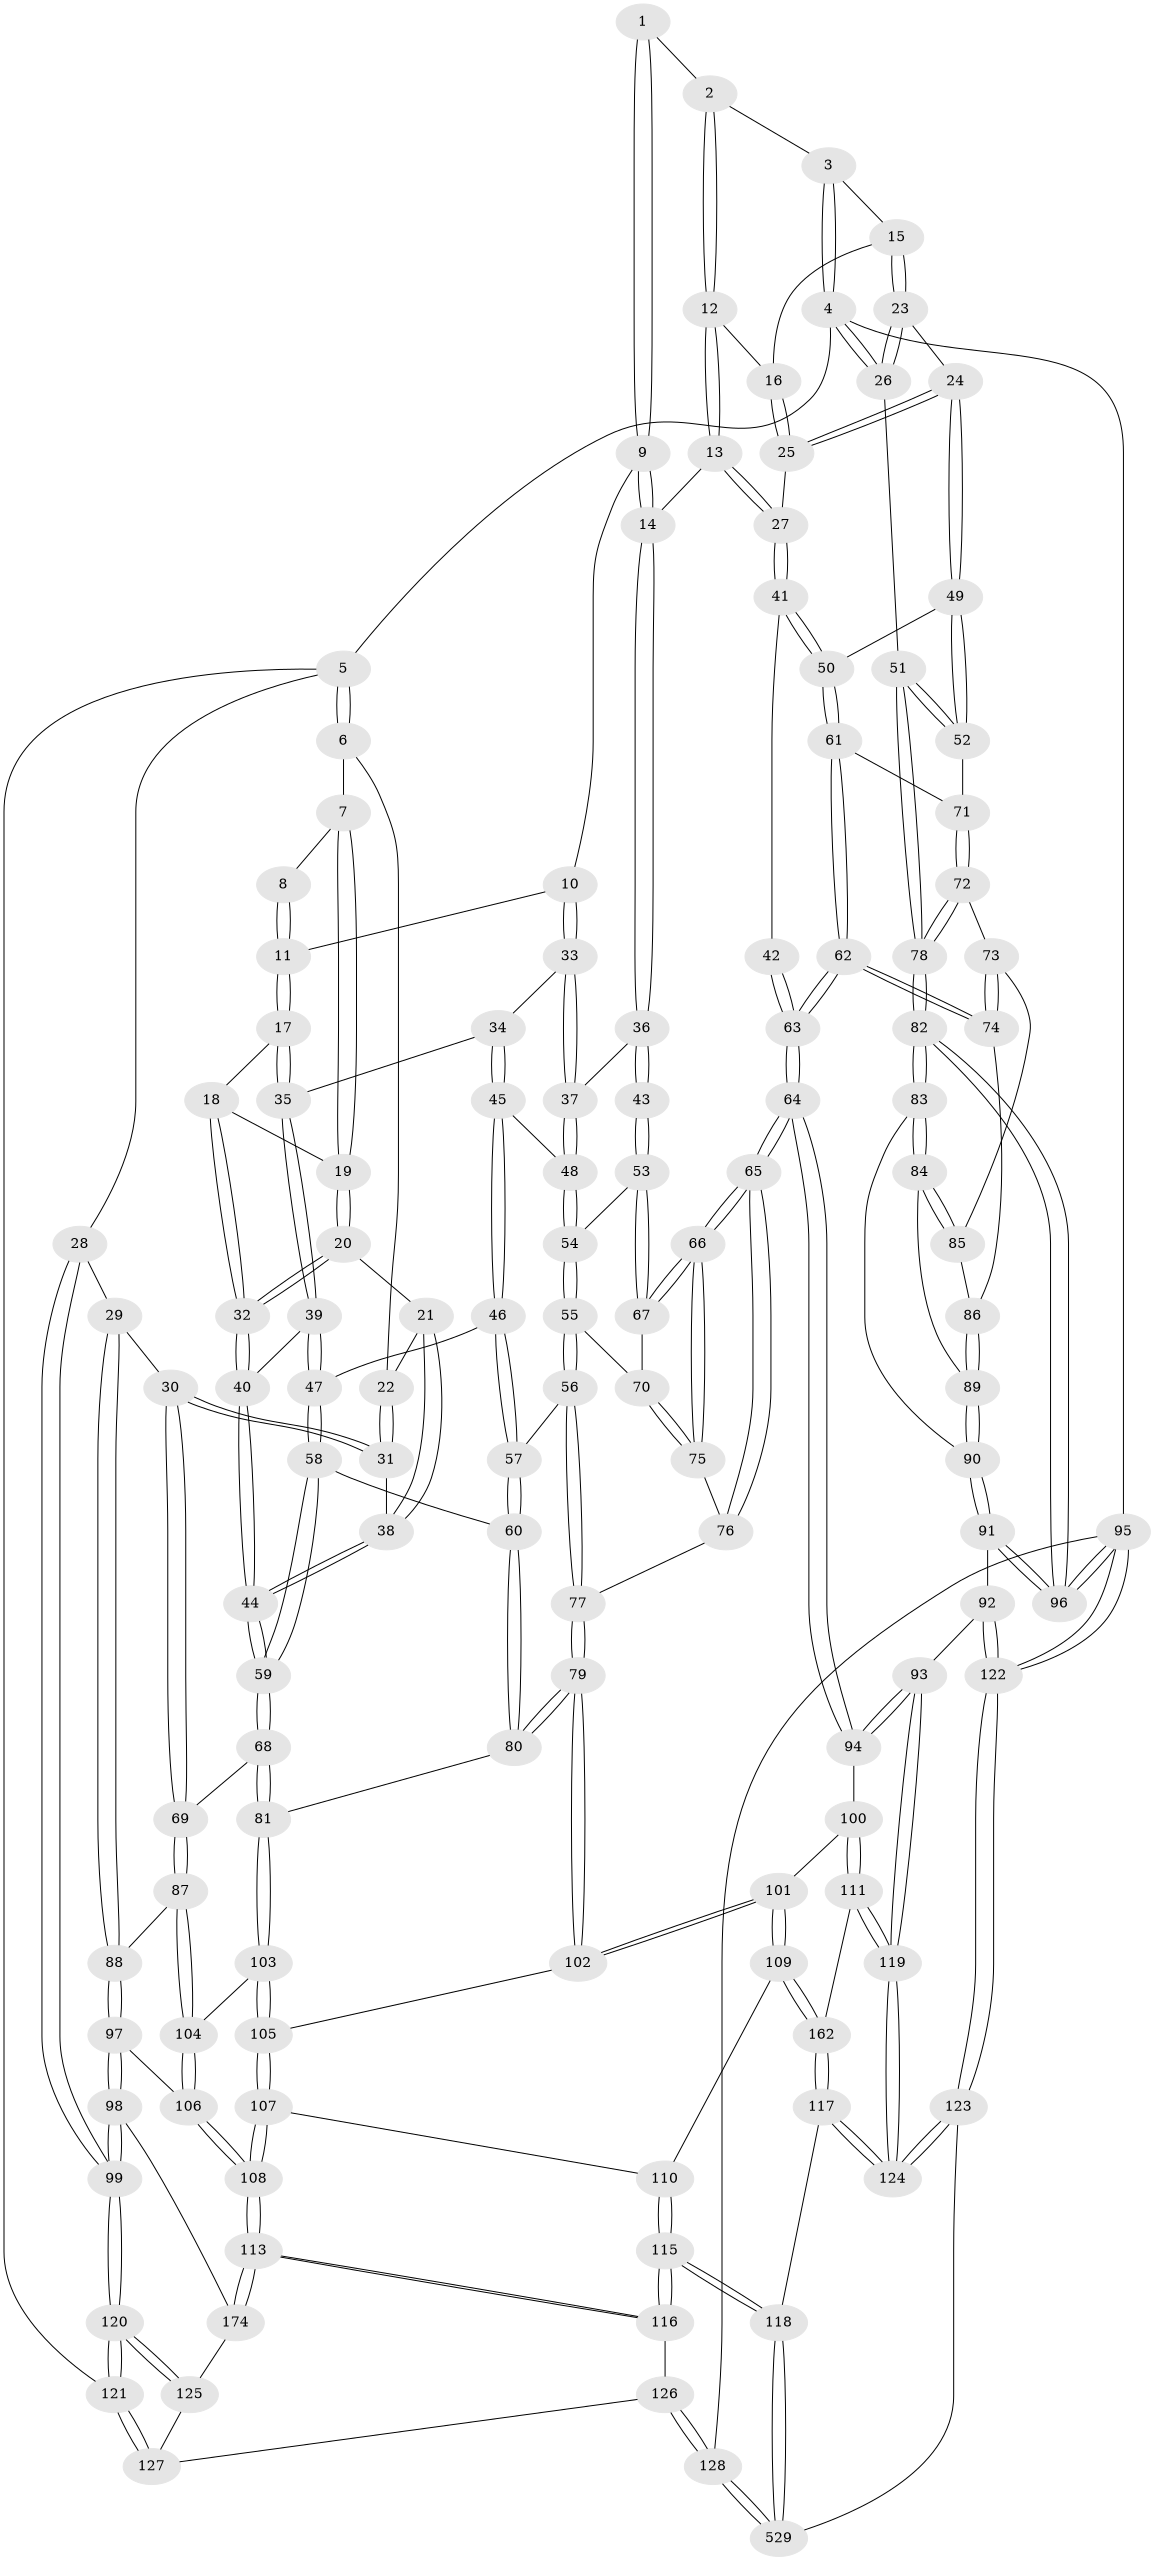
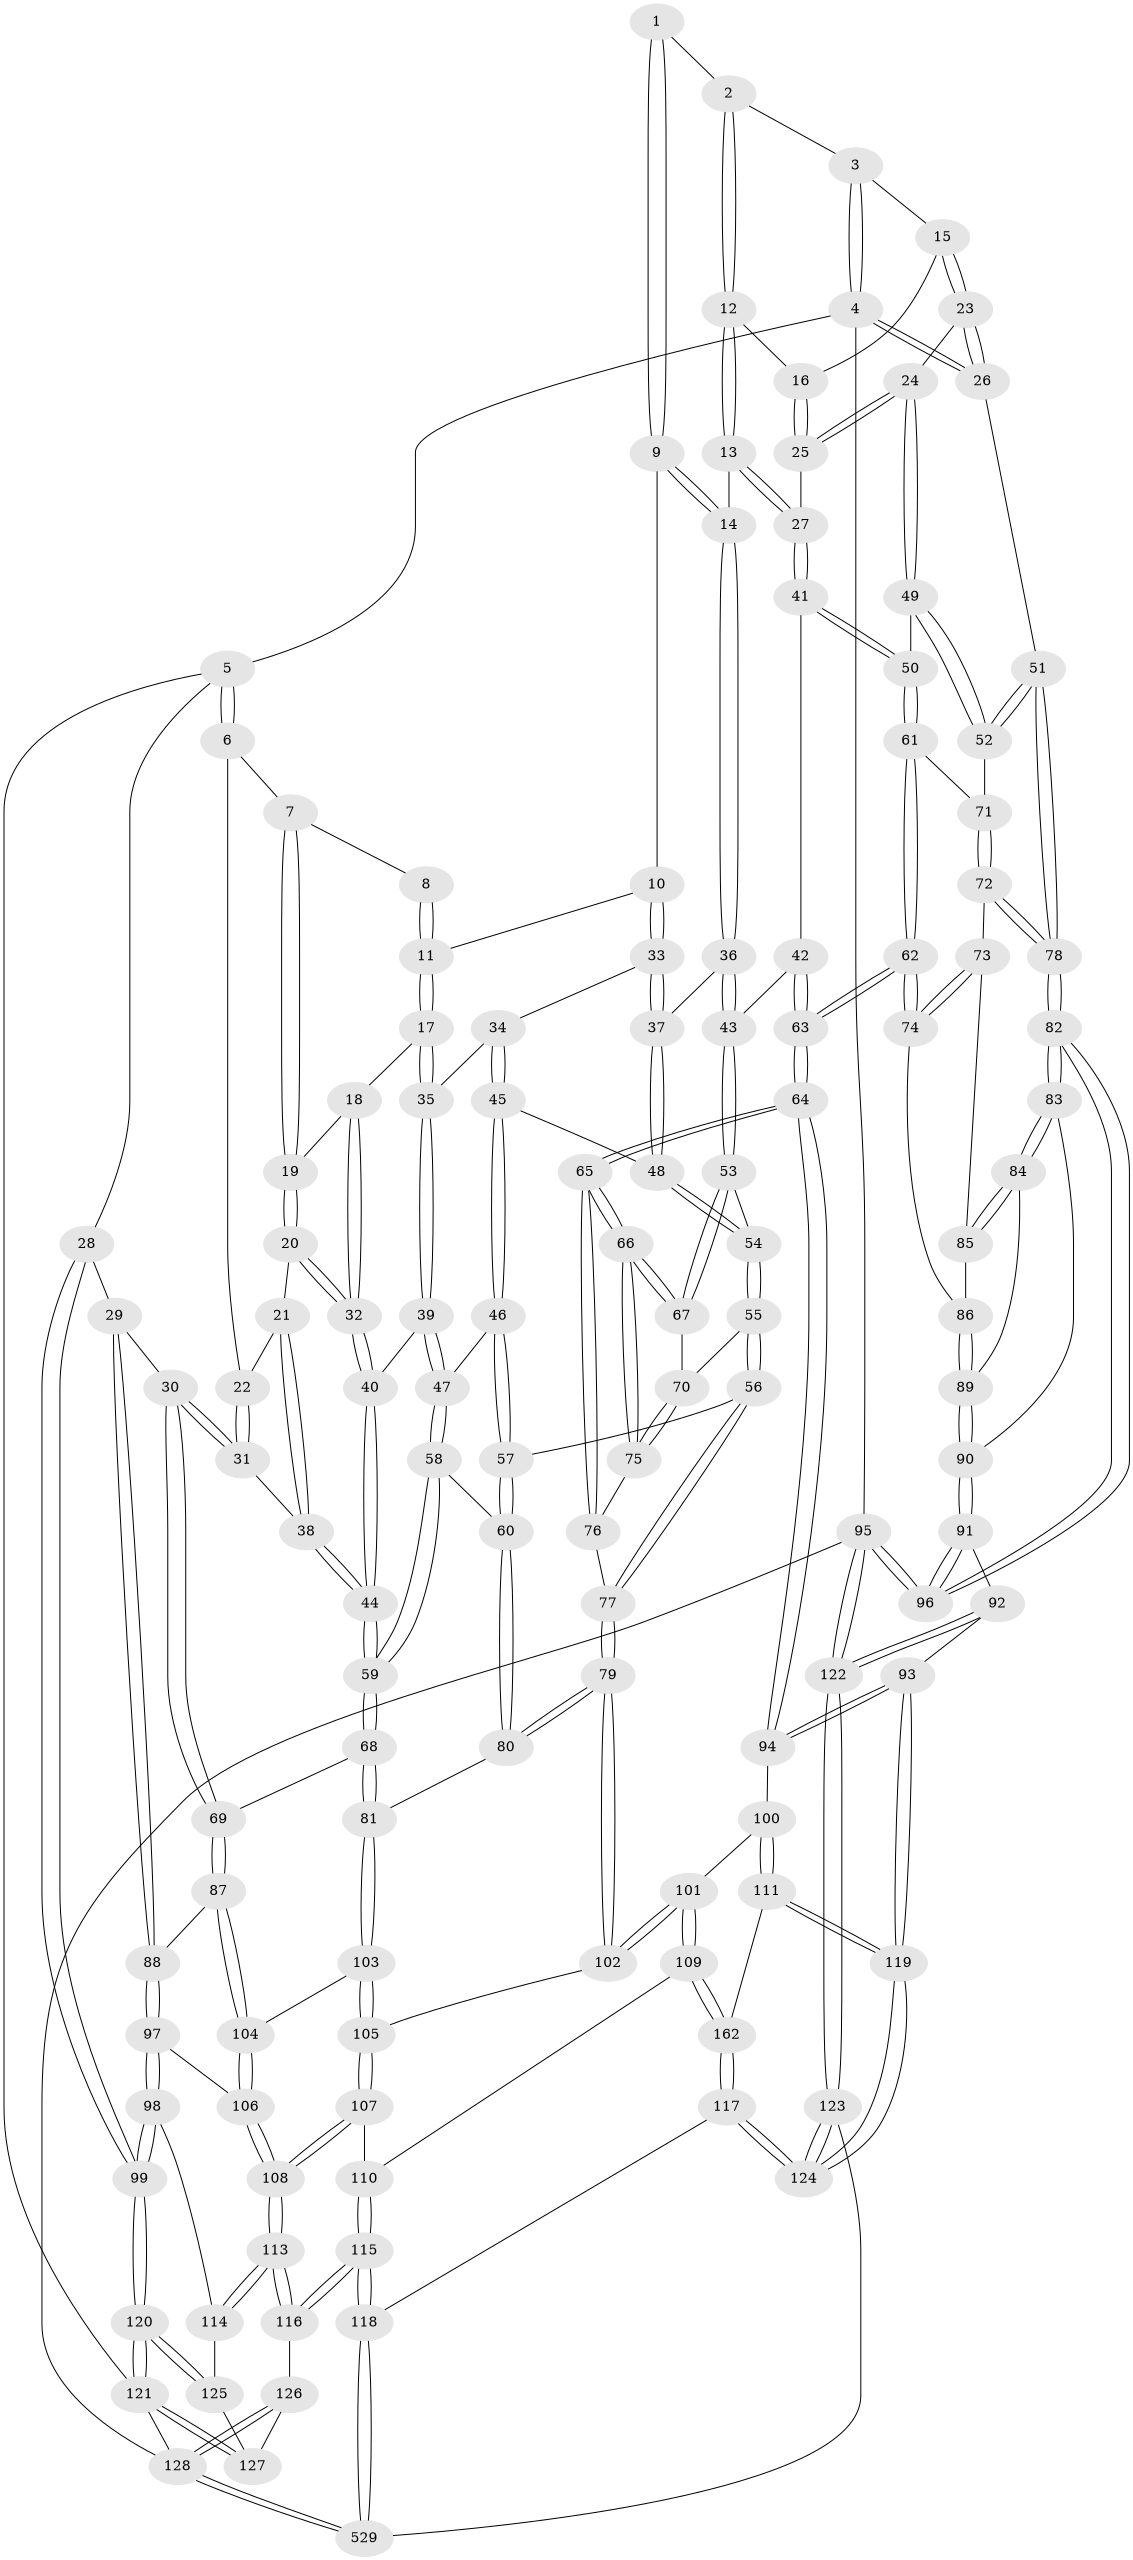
none -> (765, 993)
(236, 2323) -> (215, 2323)
none -> (159, 2431)
